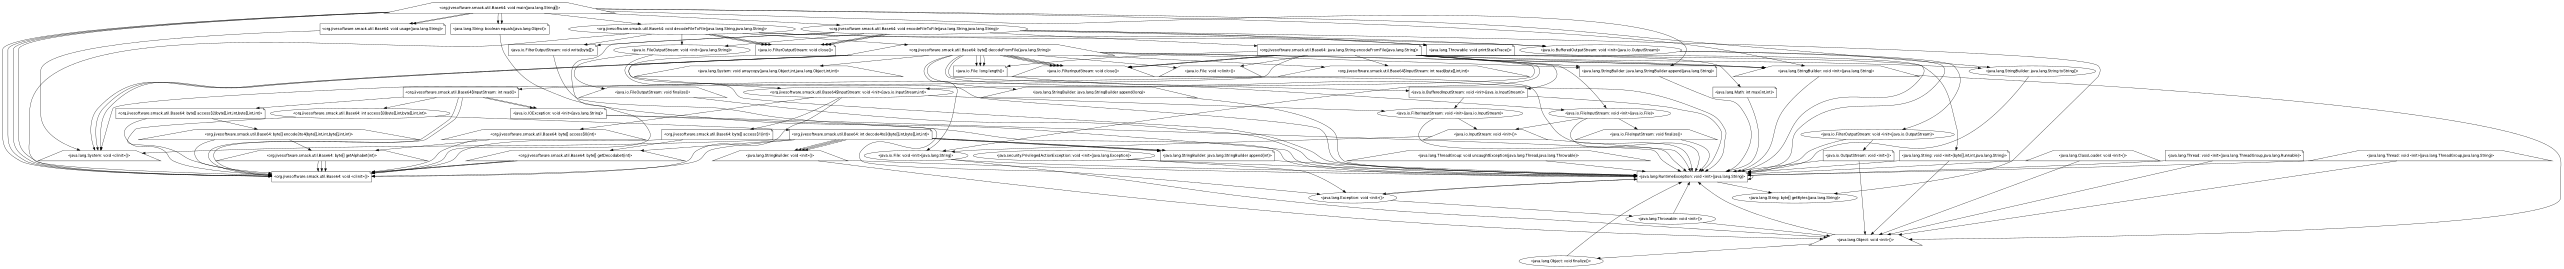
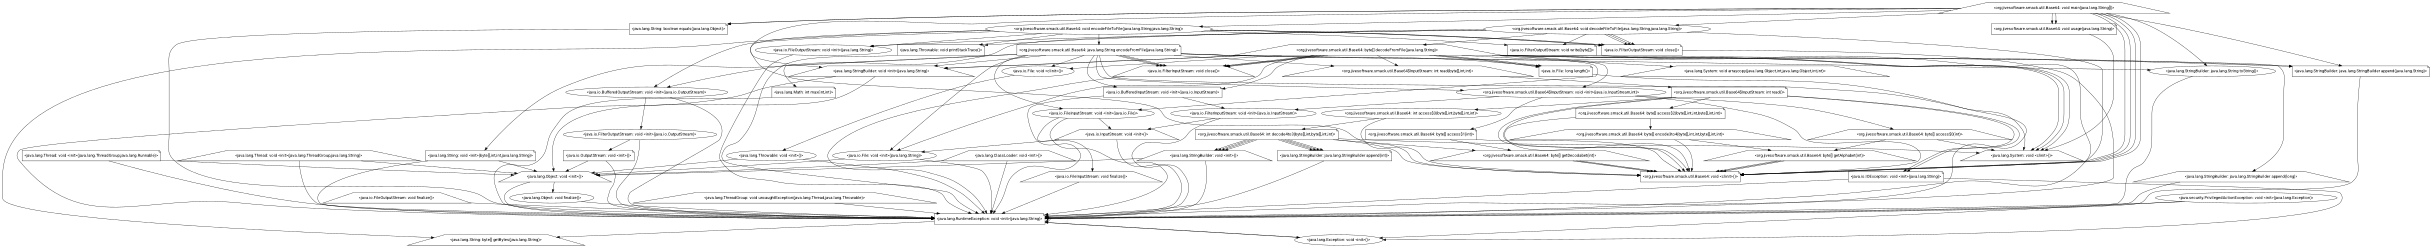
(587, 62) -> none
(1210, 71) -> (1038, 71)
(428, 162) -> (1963, 145)
(1795, 198) -> (496, 240)
(1510, 208) -> (898, 106)
